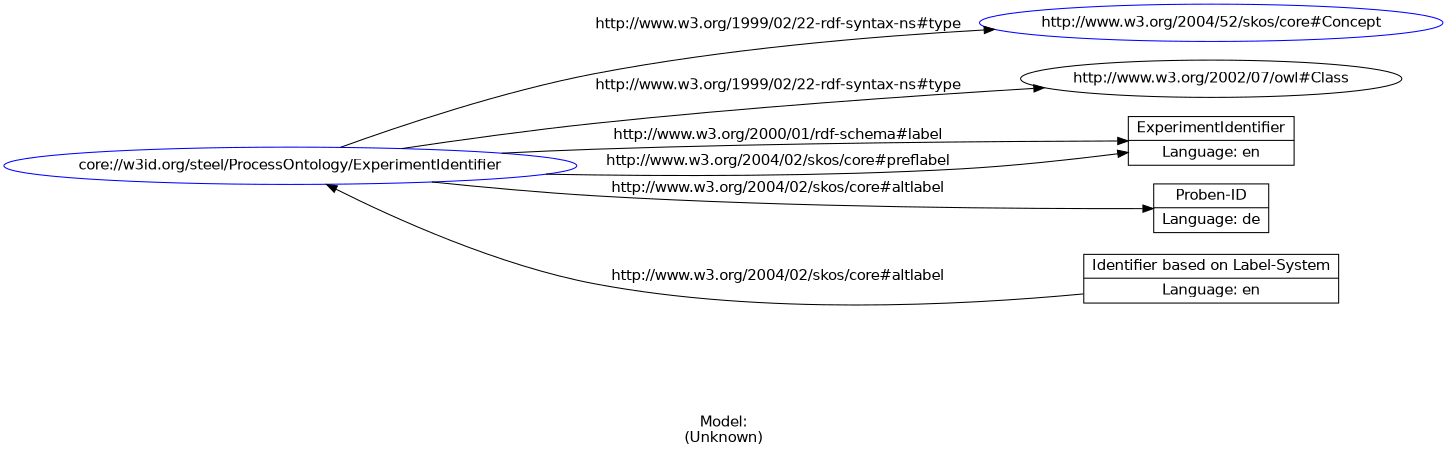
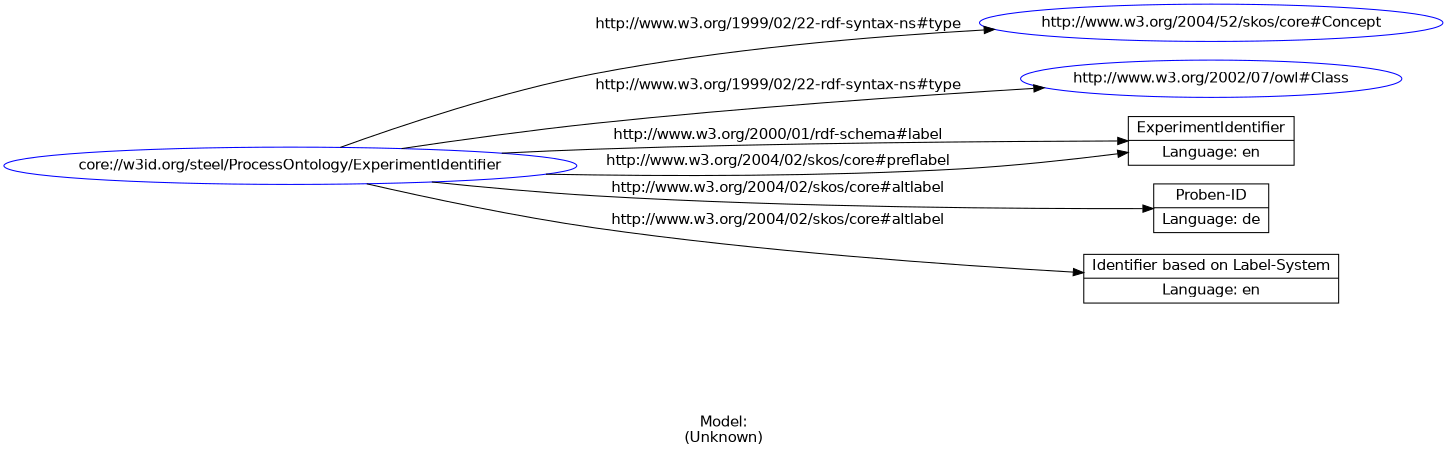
(1211, 79) -> (1211, 79)
(701, 298) -> (718, 243)
